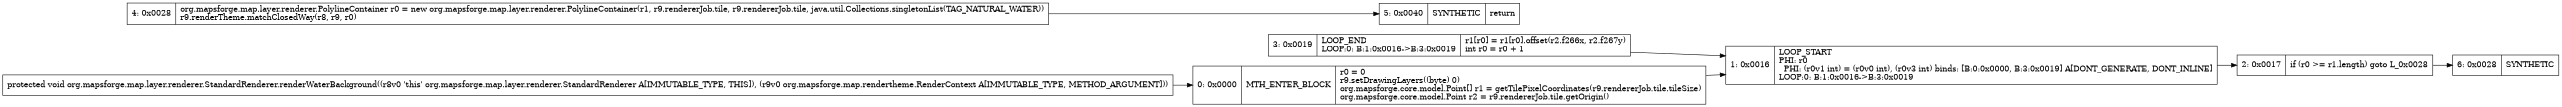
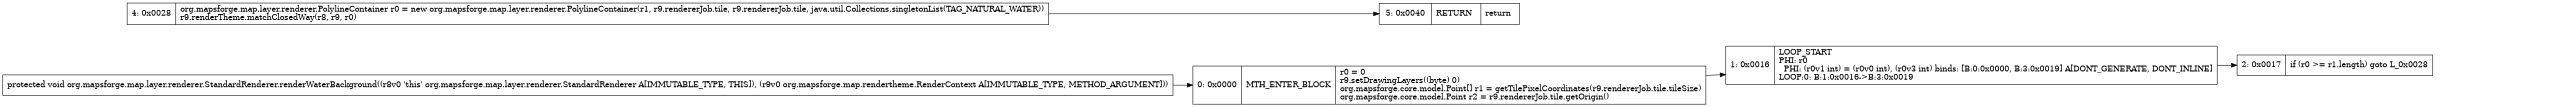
(1457, 14) -> (1454, 14)
(1449, 45) -> none
(2506, 65) -> none
